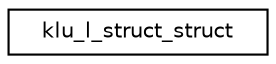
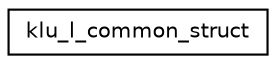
(138, 32) -> (138, 32)
